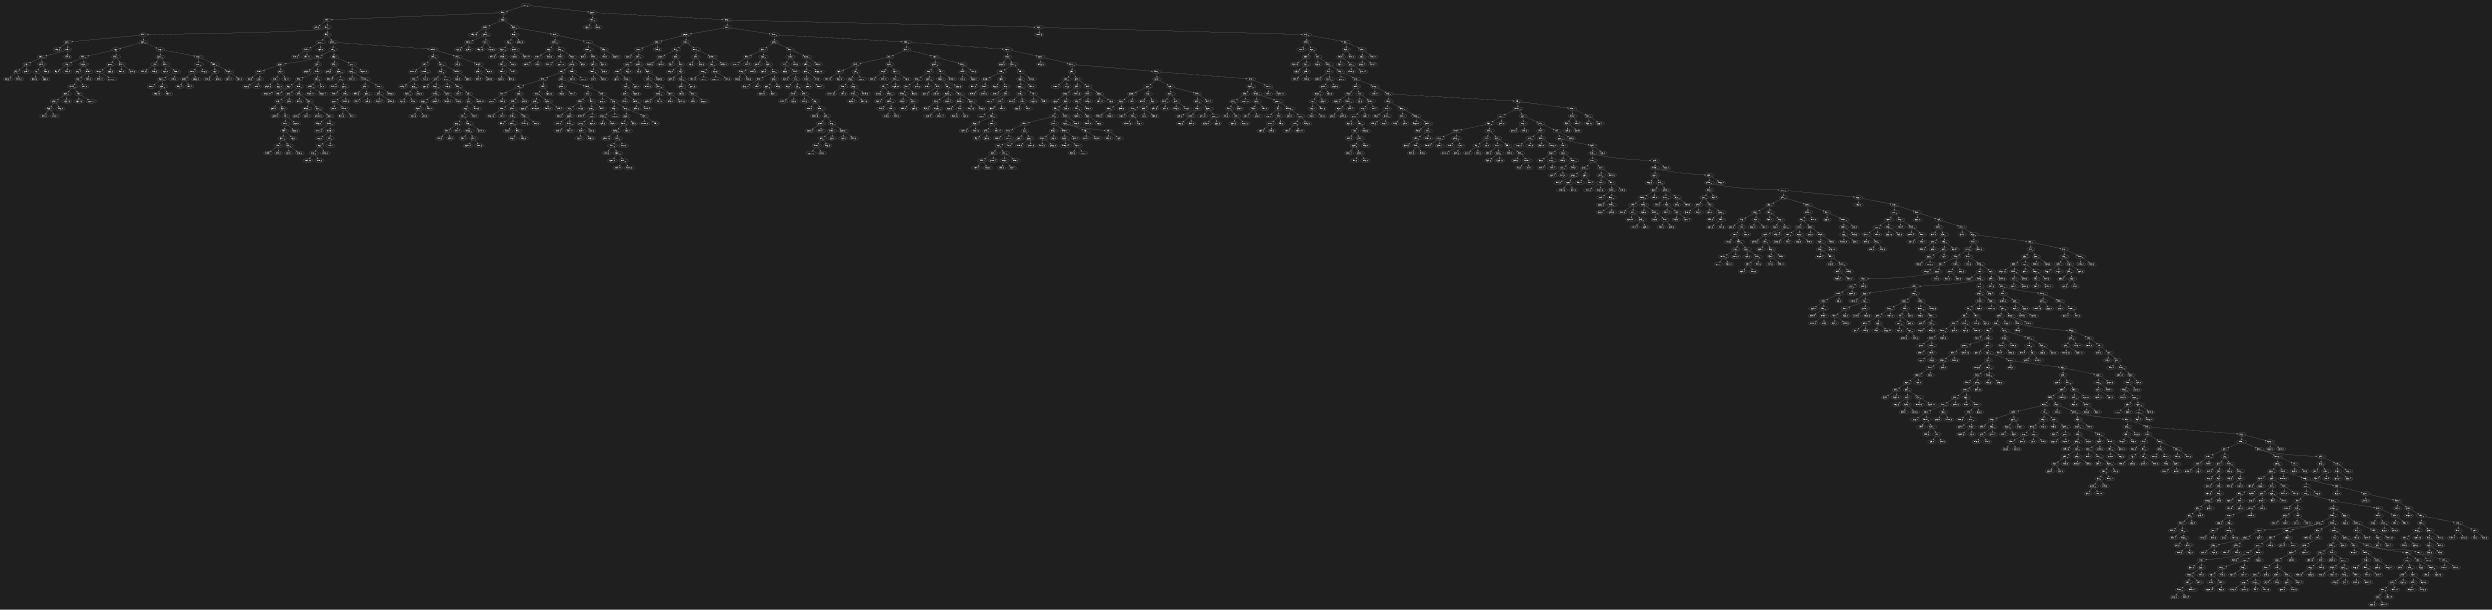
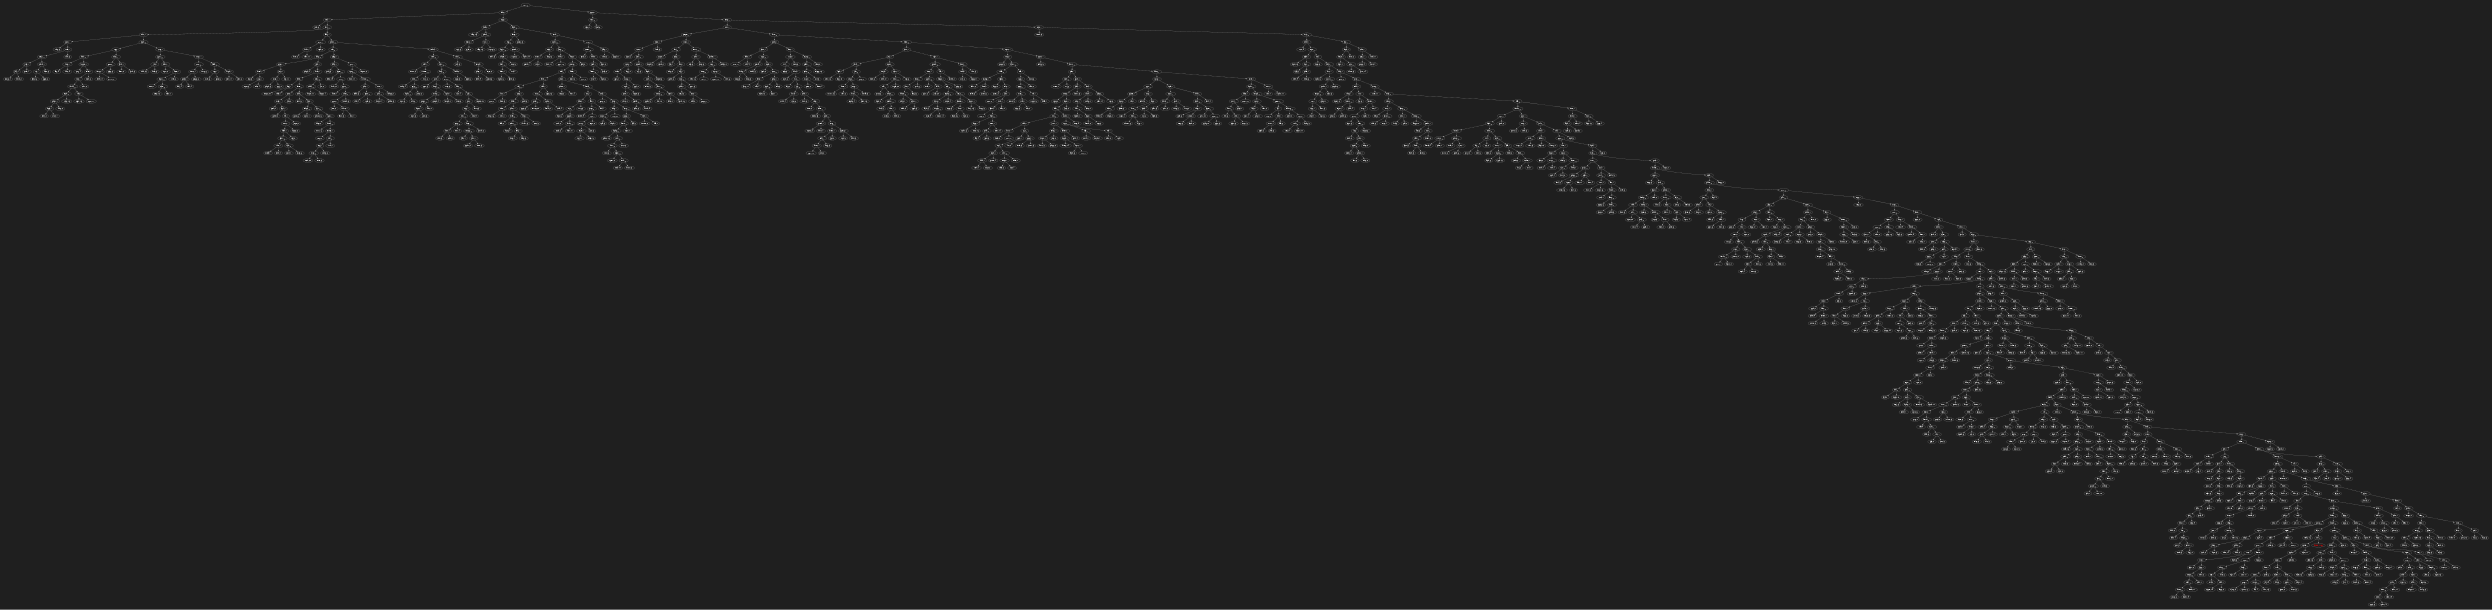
none -> (2318, 545)
